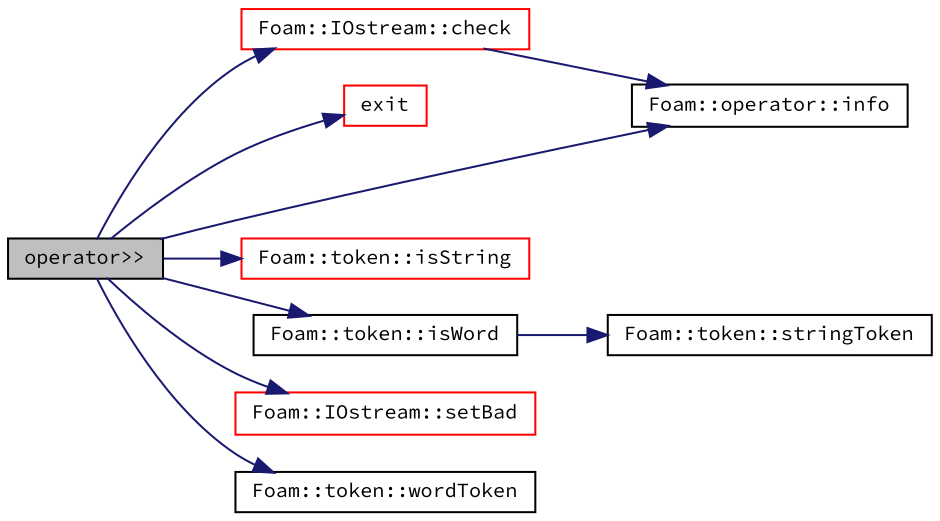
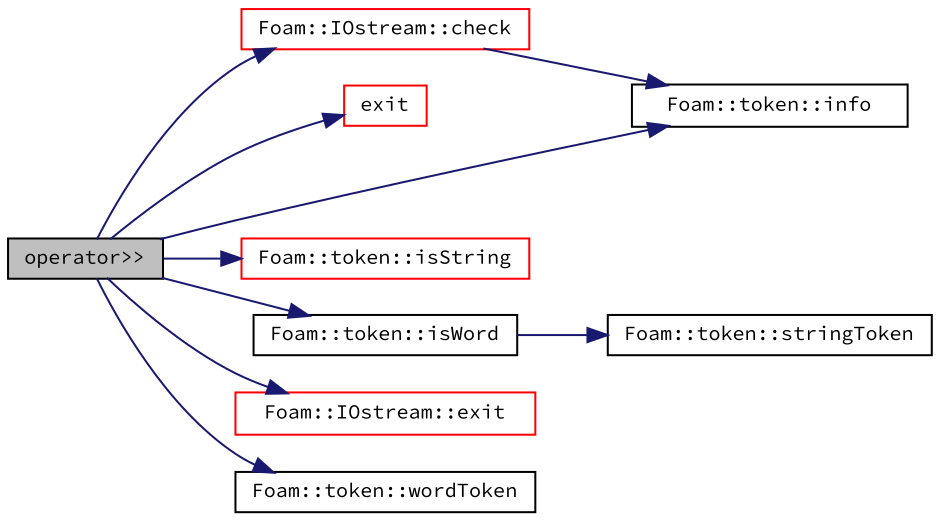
(770, 106) -> (770, 106)
(385, 414) -> (385, 414)
